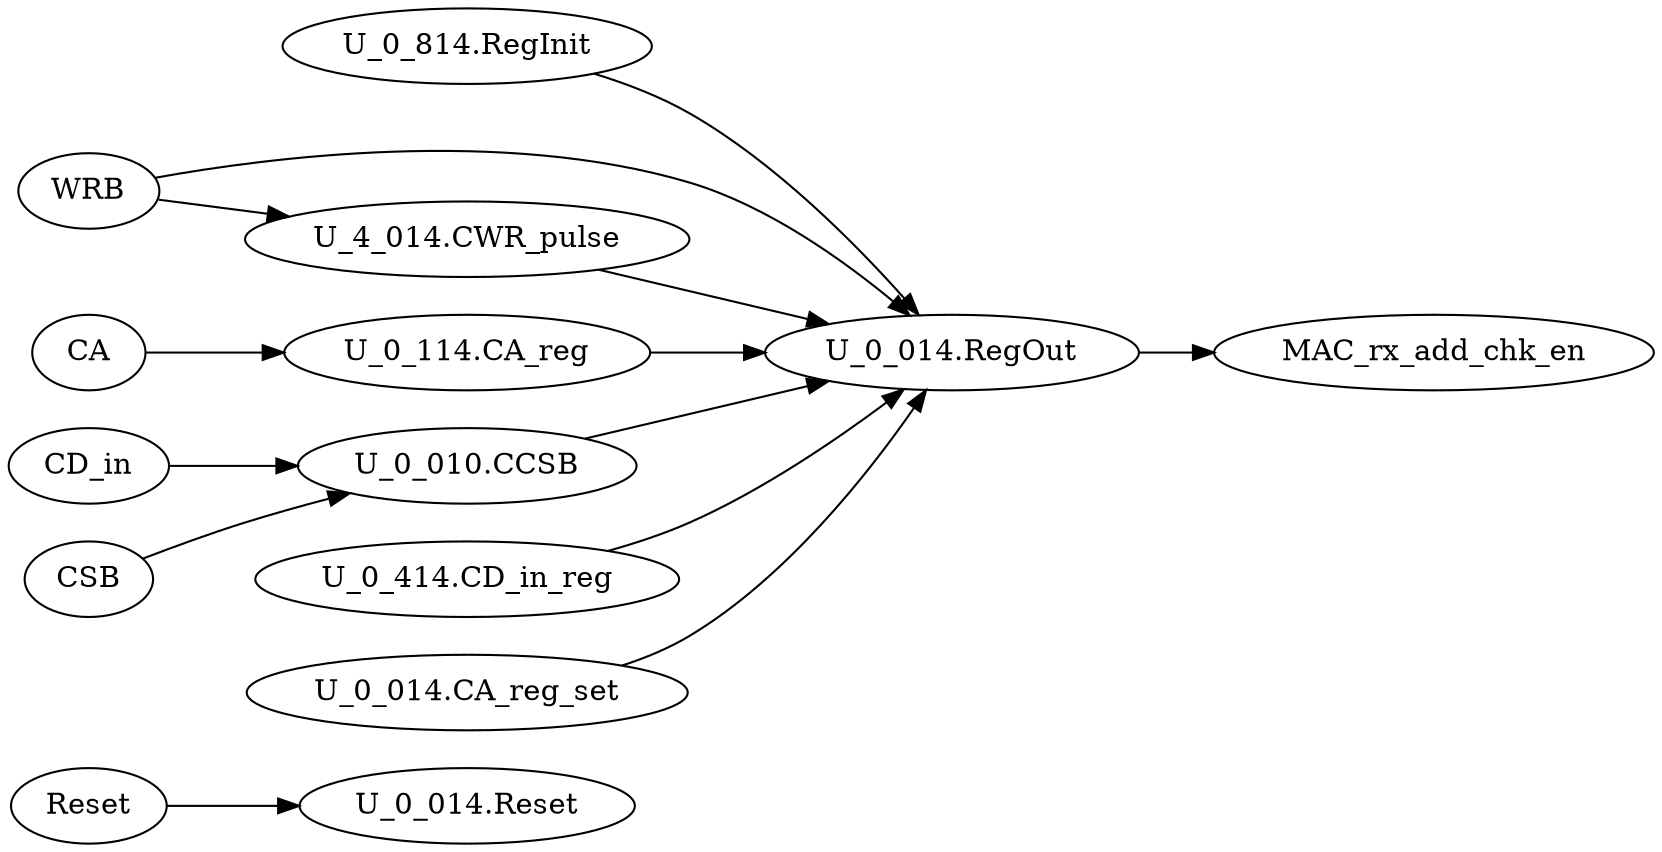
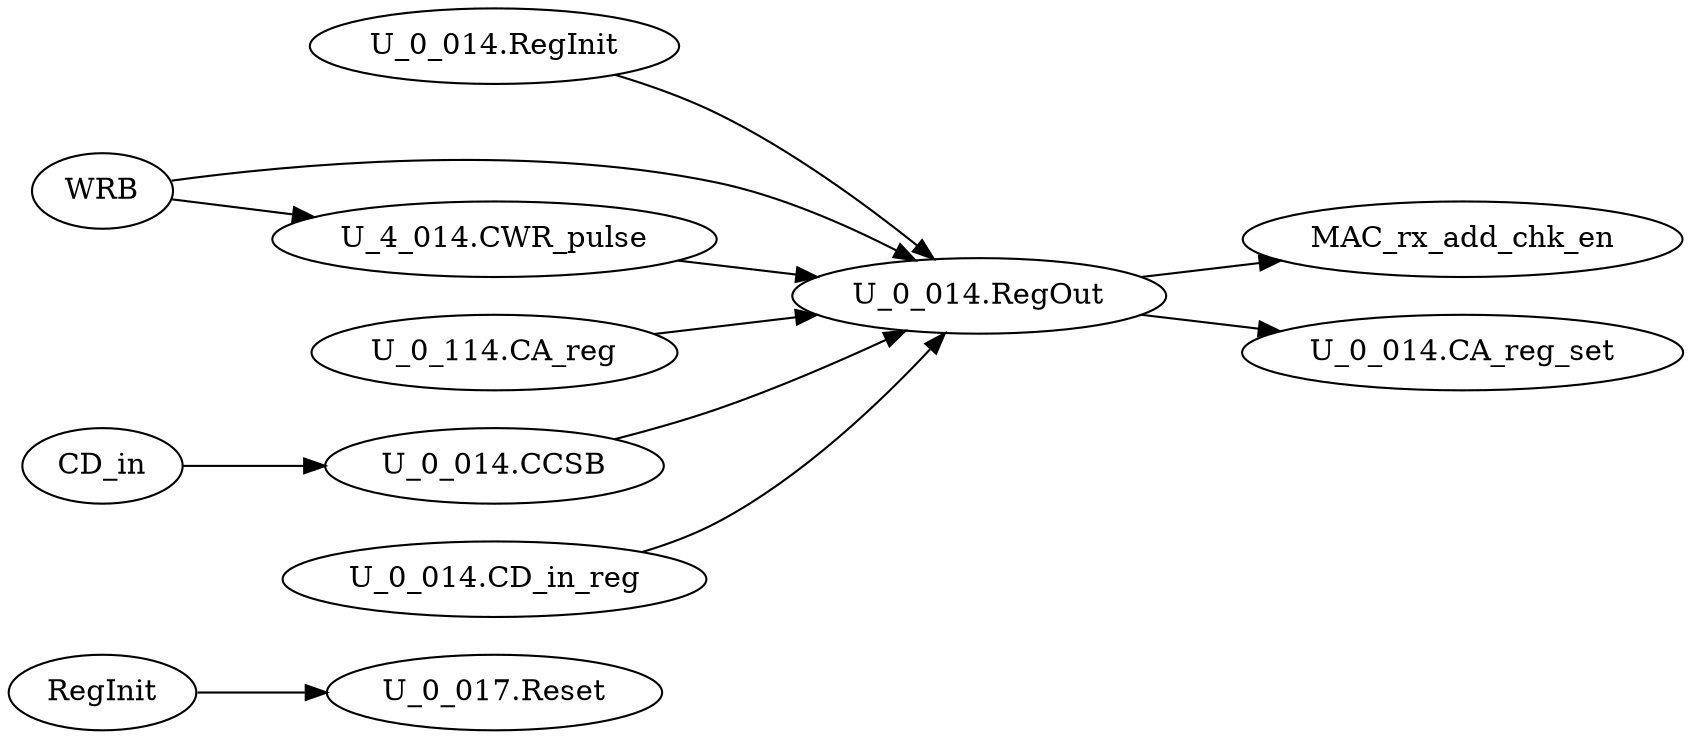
(467, 46) -> (494, 46)
(89, 353) -> none
(467, 466) -> (494, 466)
(787, 559) -> (1200, 322)
(89, 579) -> none
(467, 579) -> (494, 579)
(89, 806) -> (103, 693)
(467, 806) -> (494, 693)
